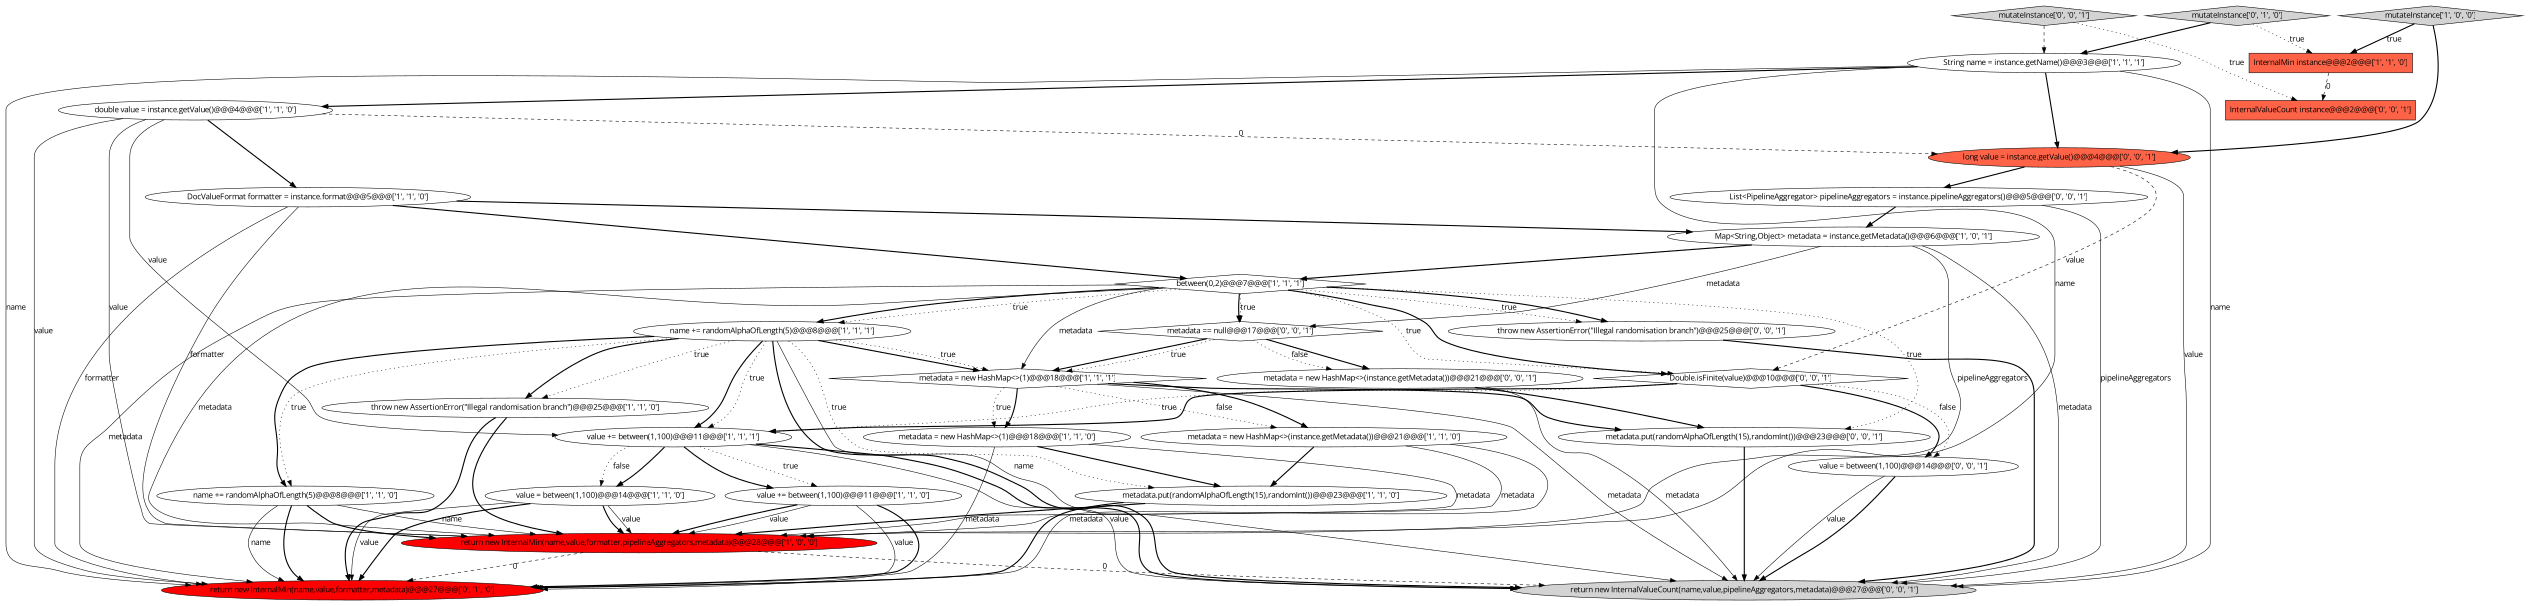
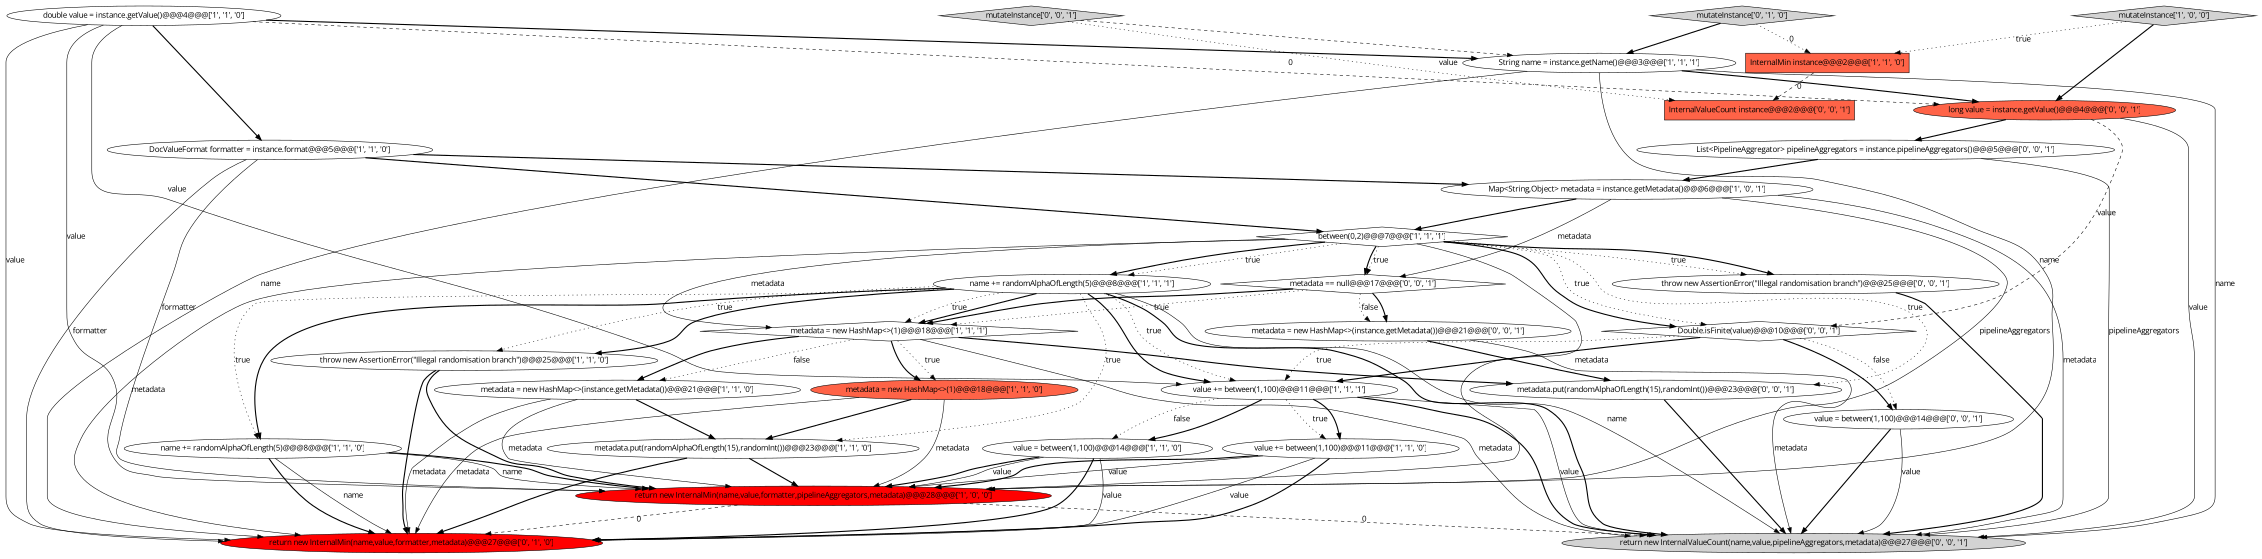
(2385, 37) -> (2013, 37)
(2297, 39) -> (1792, 39)
(2237, 63) -> (1448, 63)
(1123, 87) -> (869, 39)
(997, 437) -> (944, 390)
